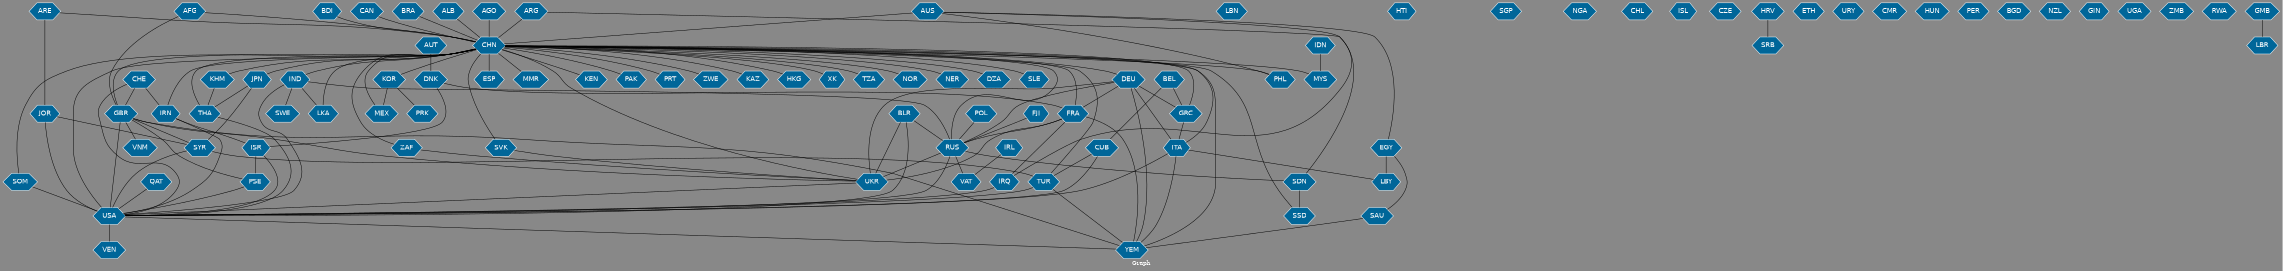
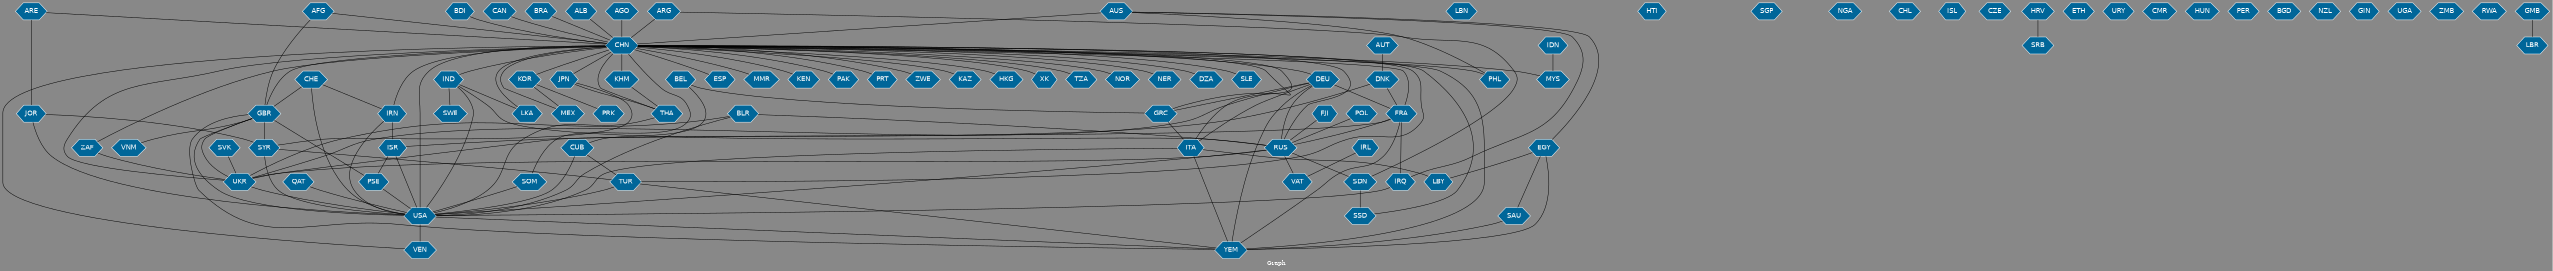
(473, 97) -> (60, 83)
none -> (1428, 243)
